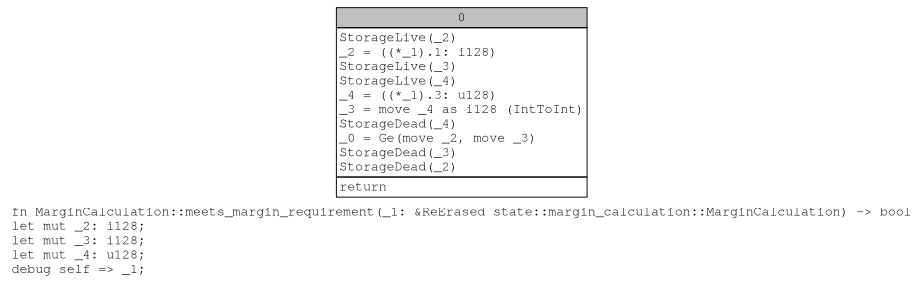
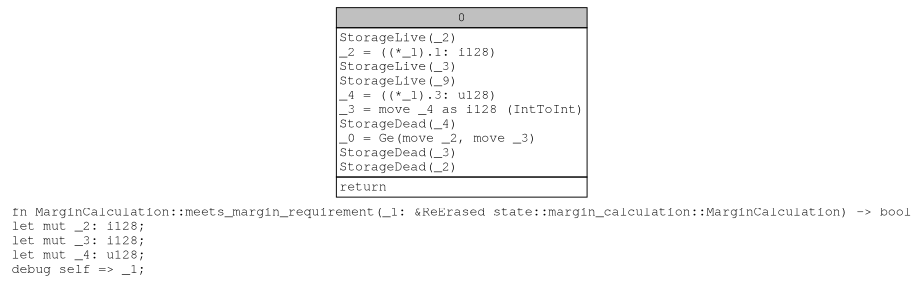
(399, 80) -> (399, 80)
